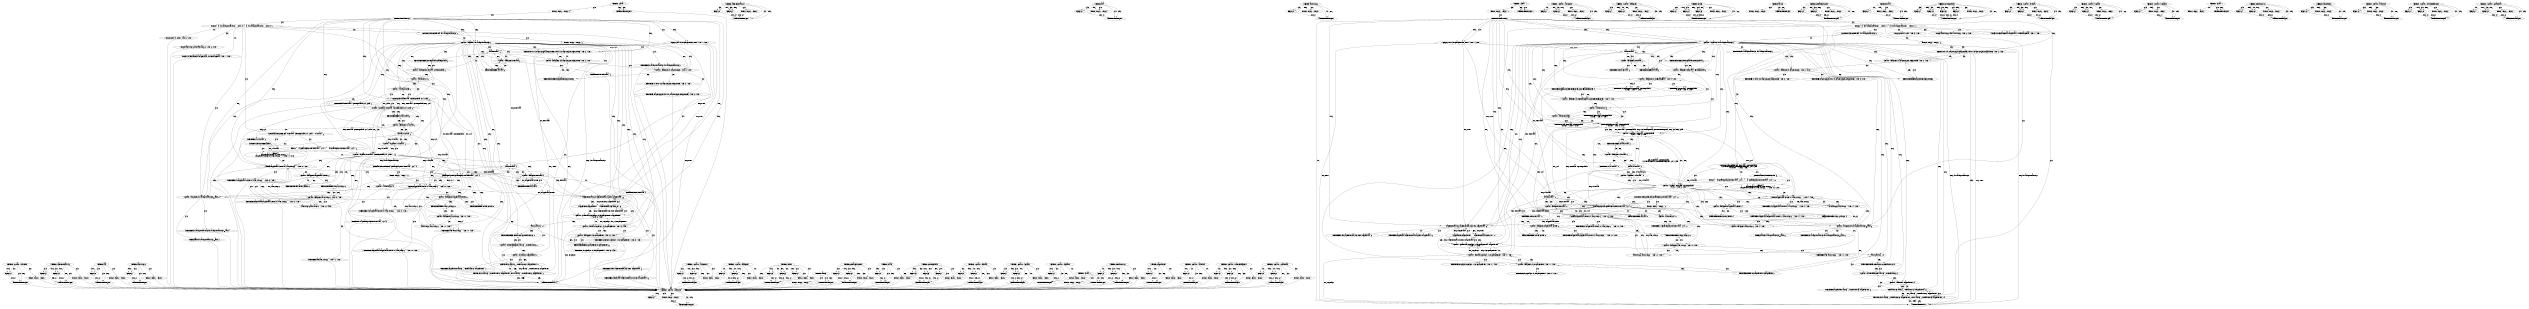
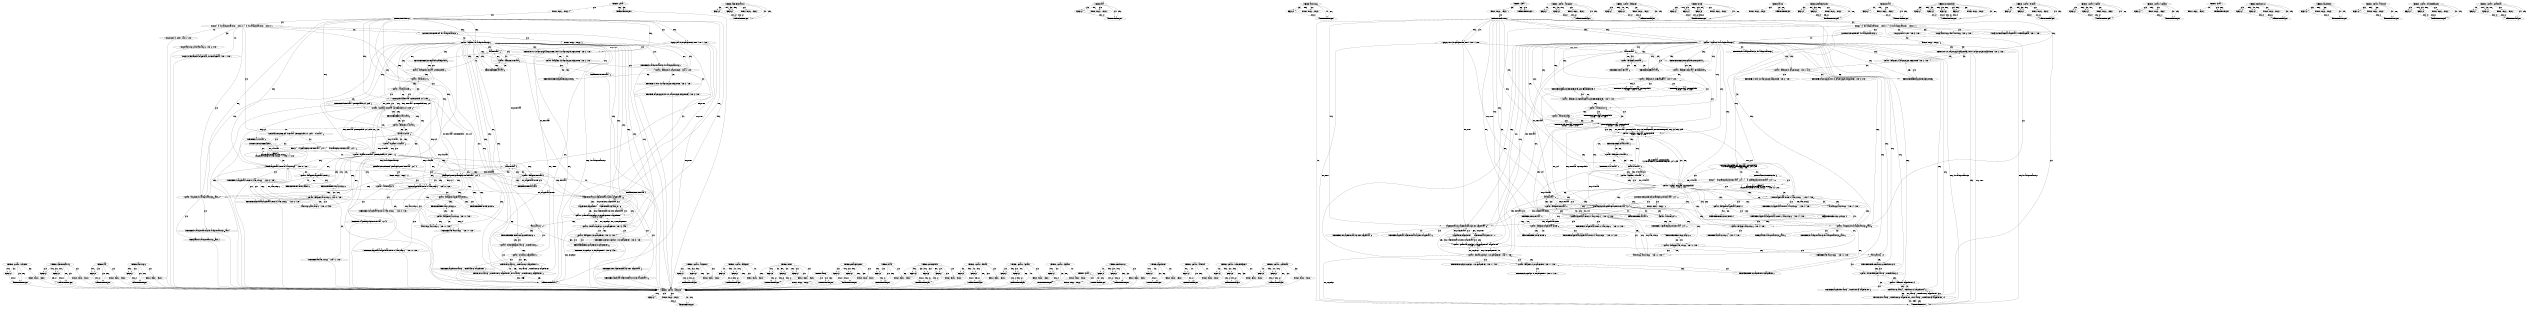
(1855, 216) -> (1855, 216)
none -> (439, 220)
none -> (1724, 235)
